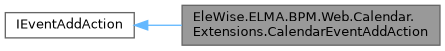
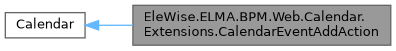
(70, 25) -> (45, 25)
